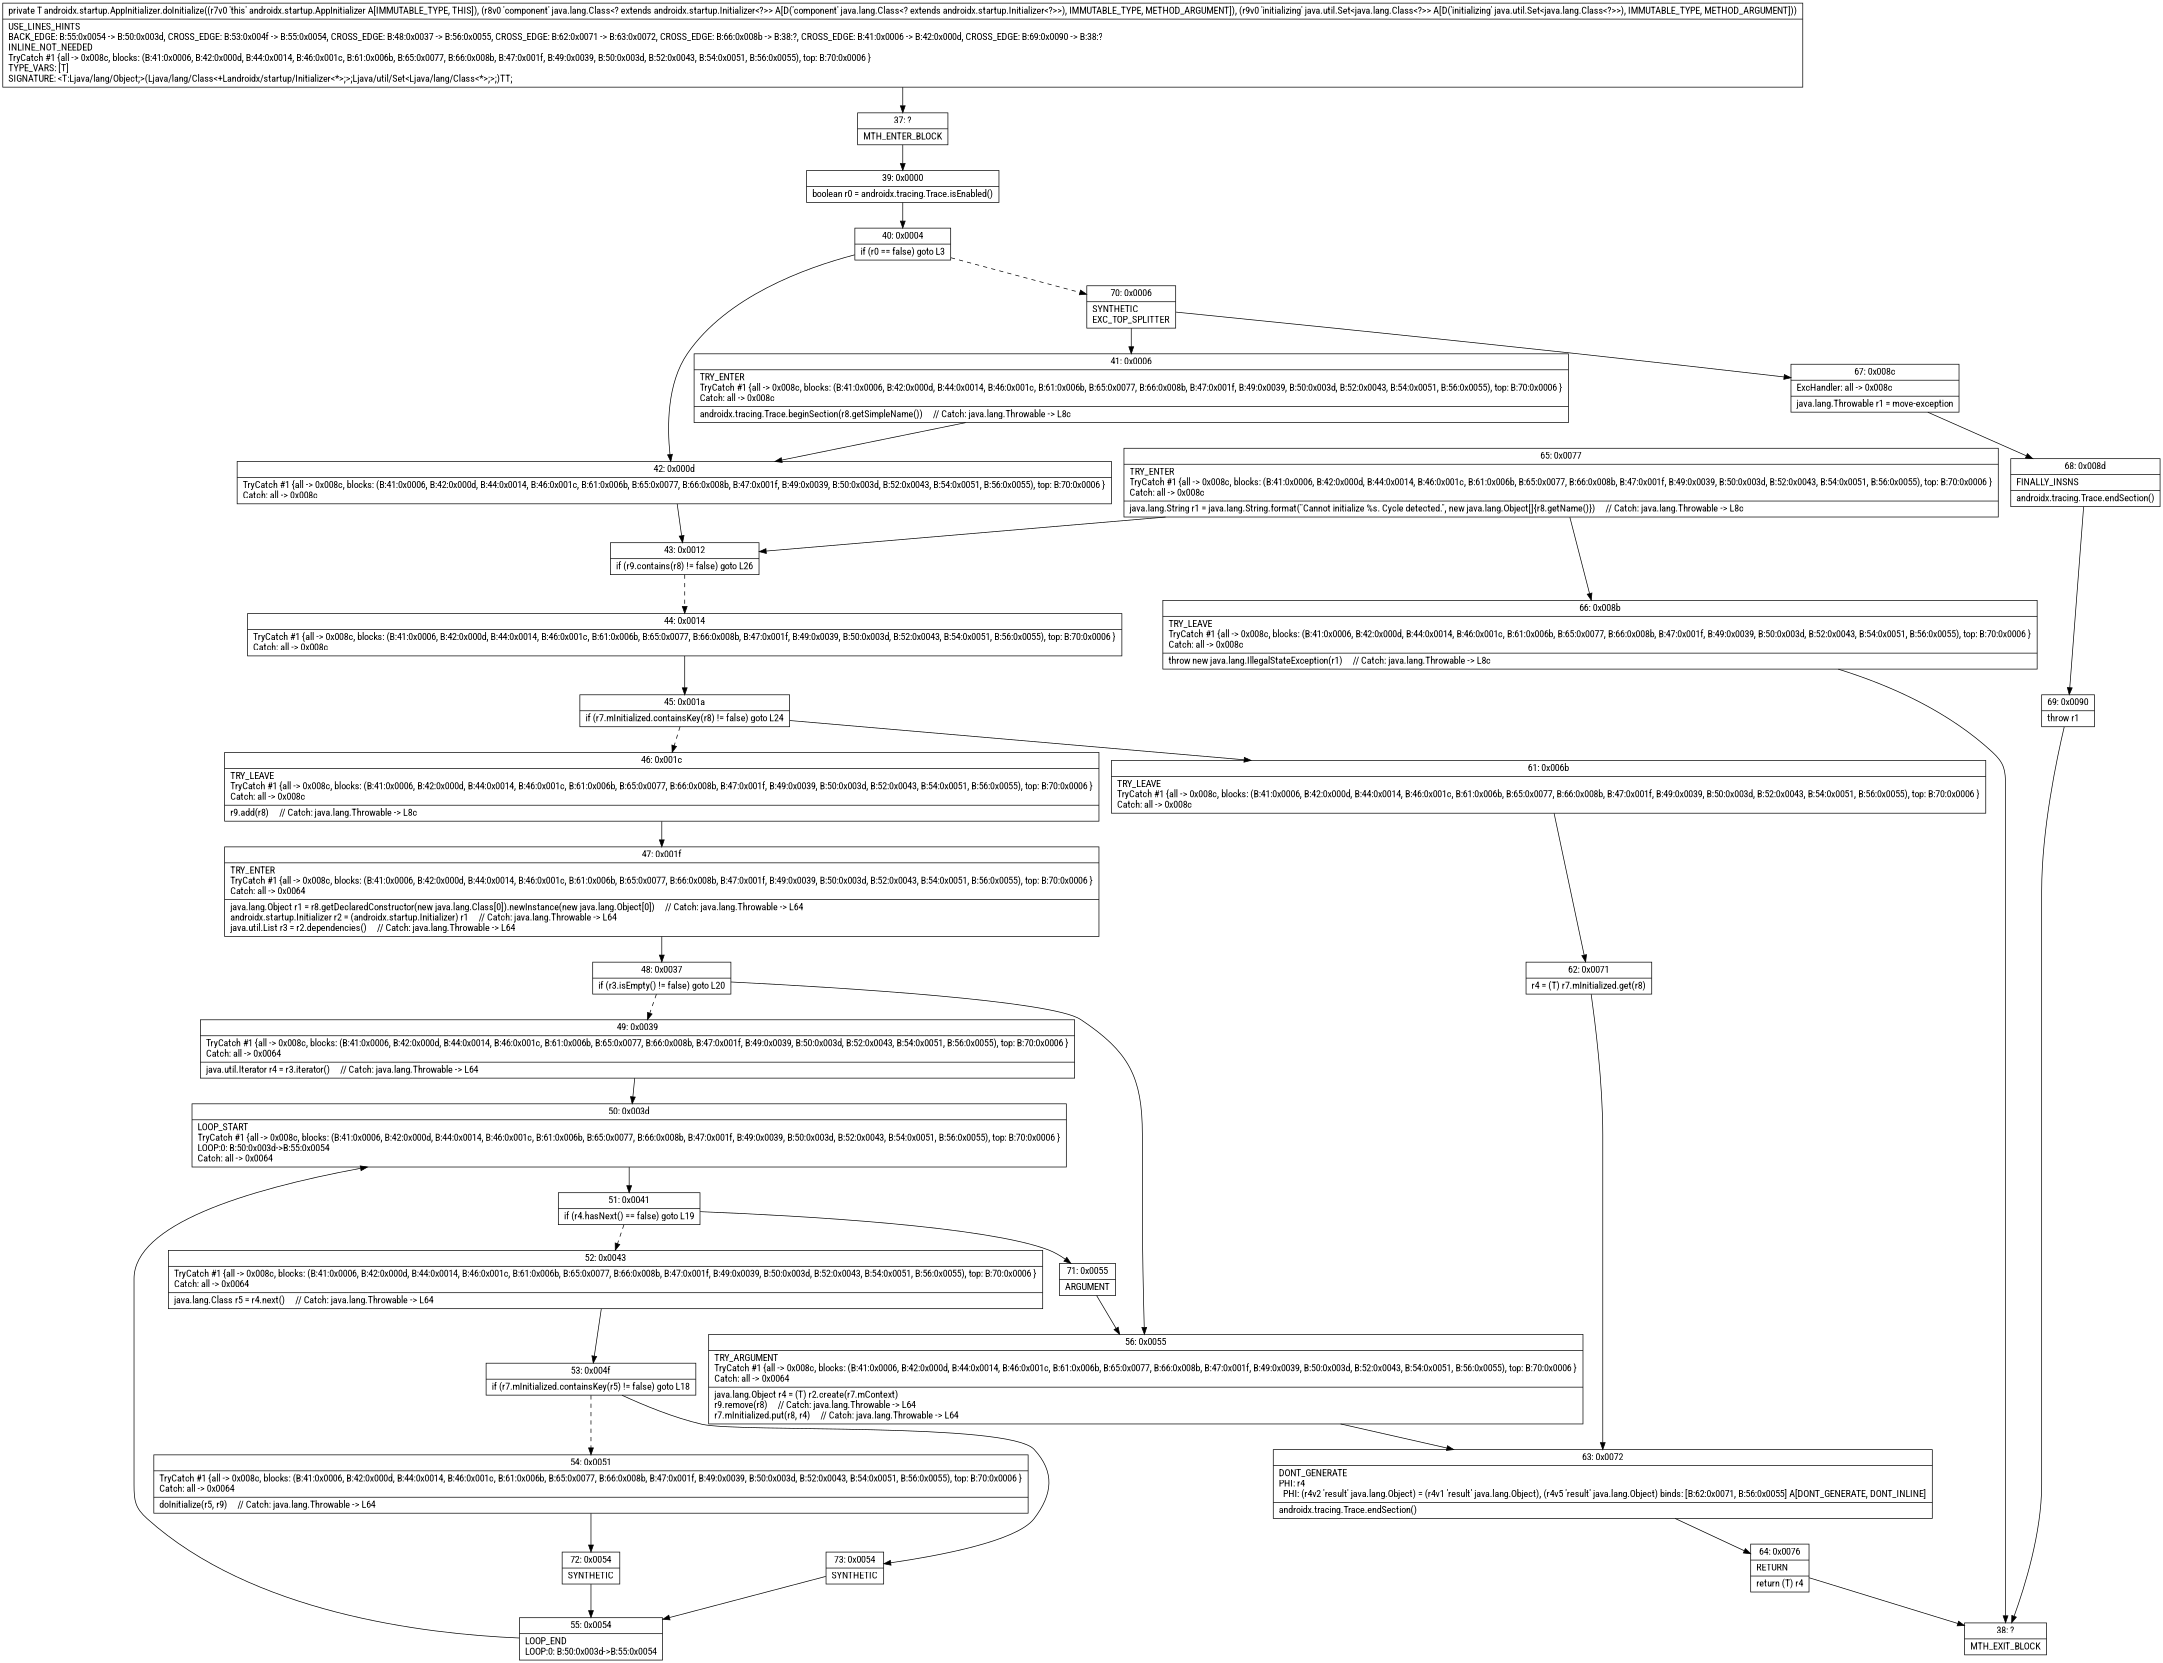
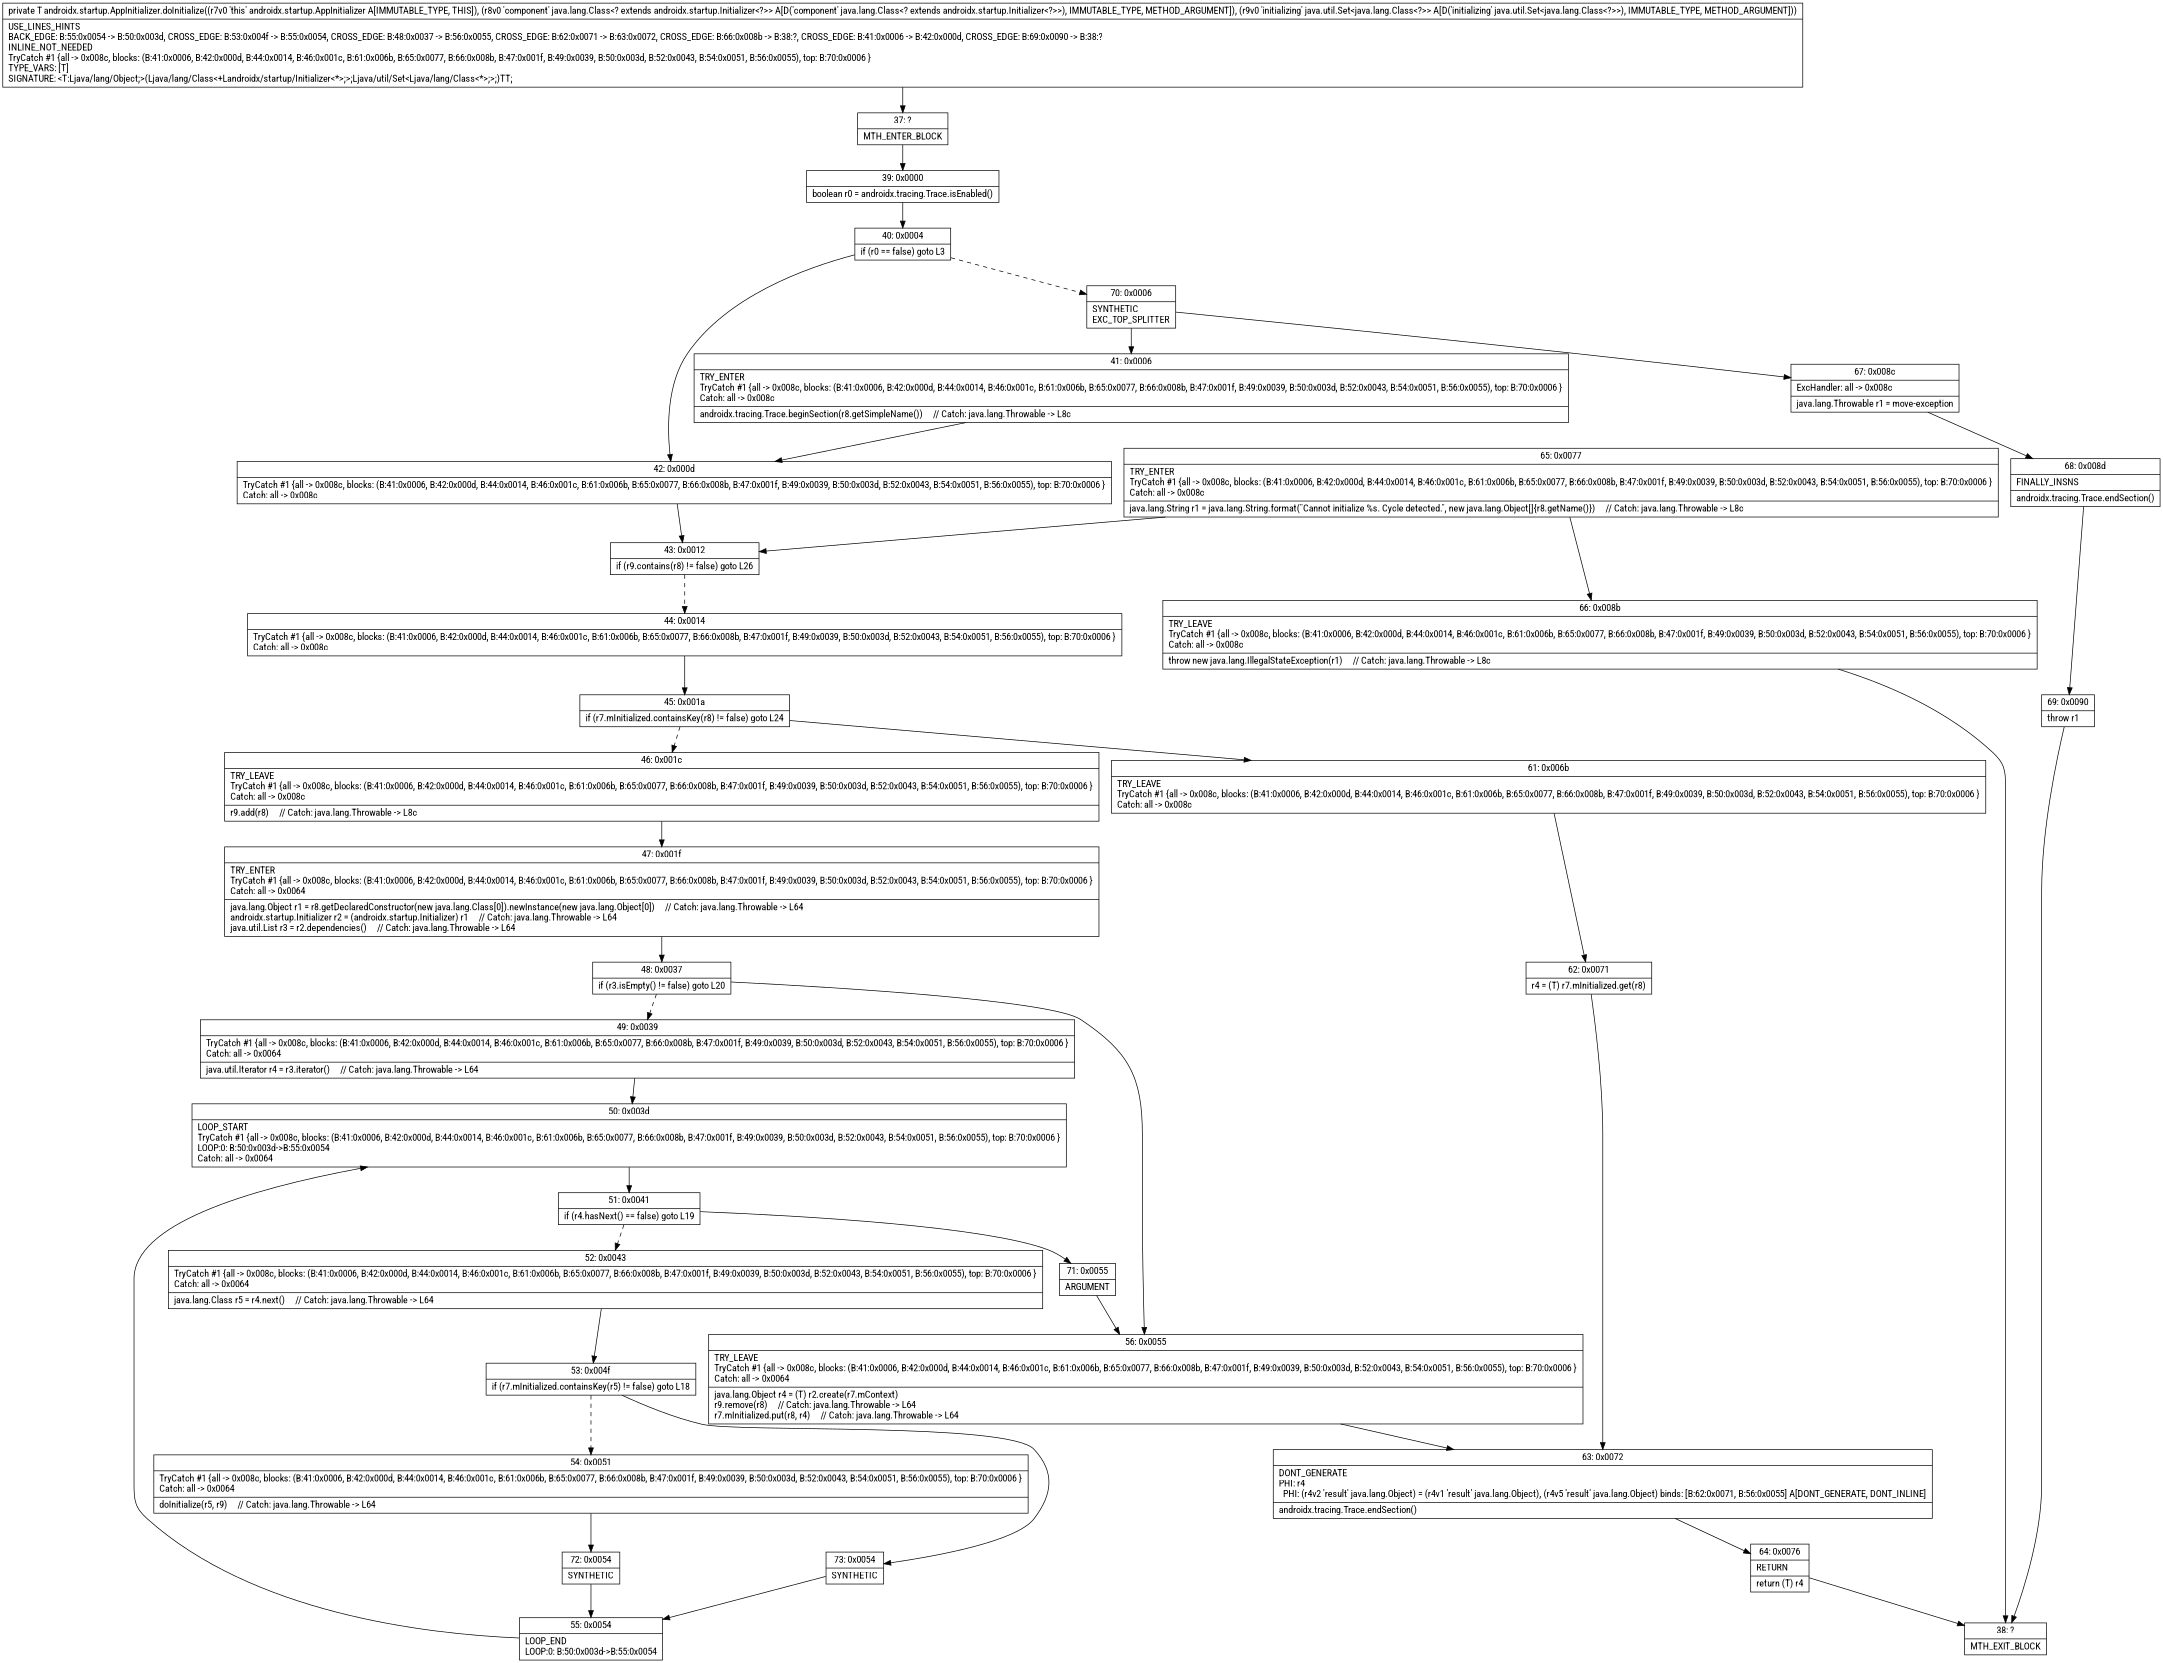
(747, 1358) -> (736, 1358)
